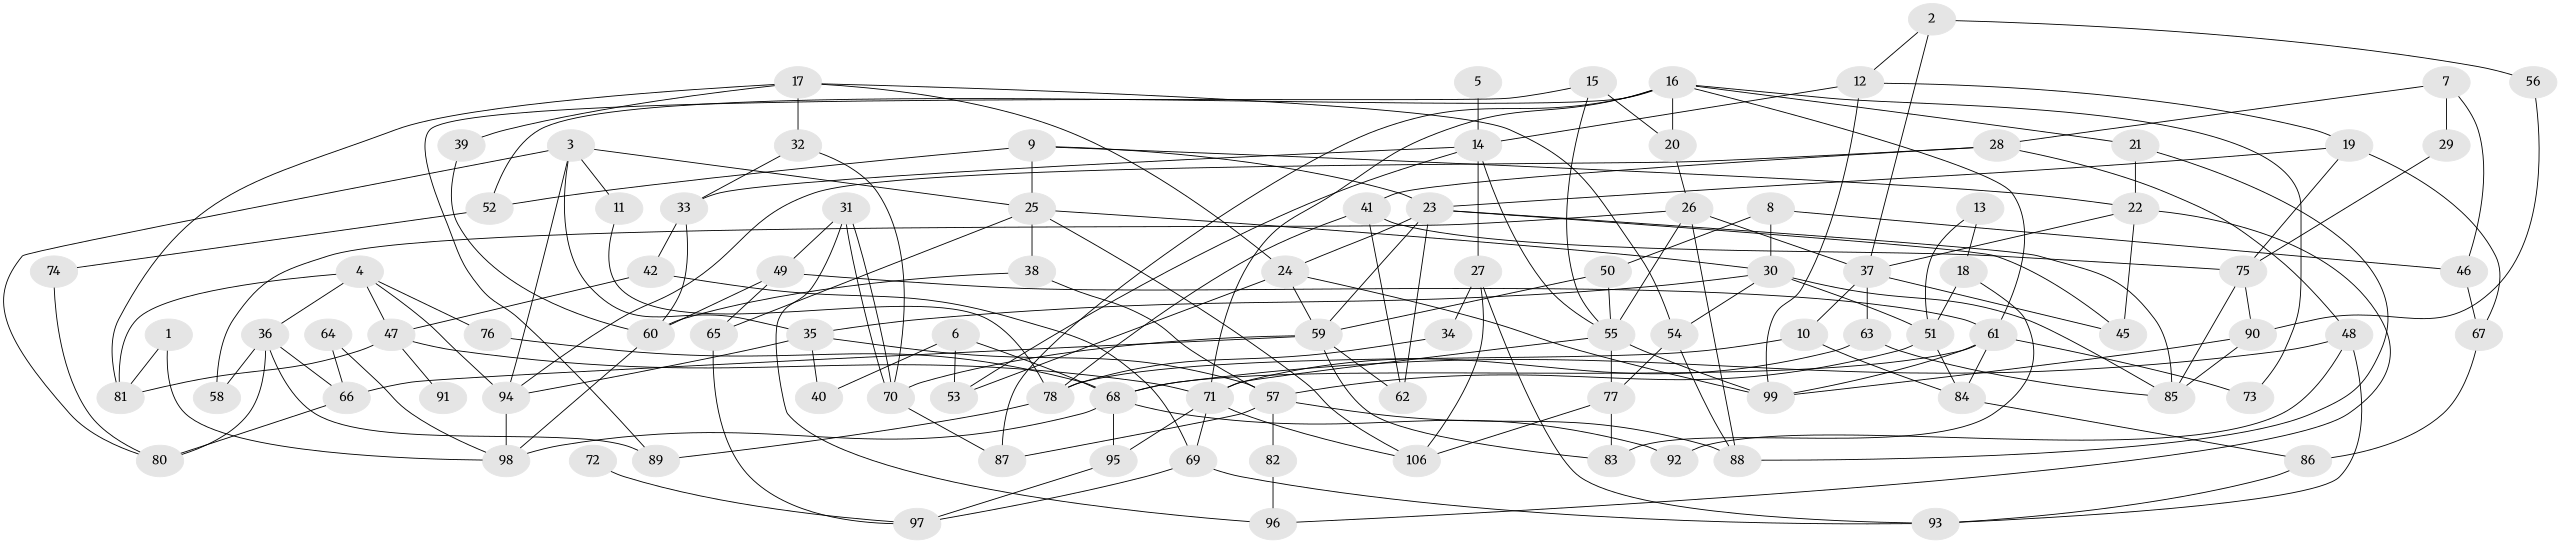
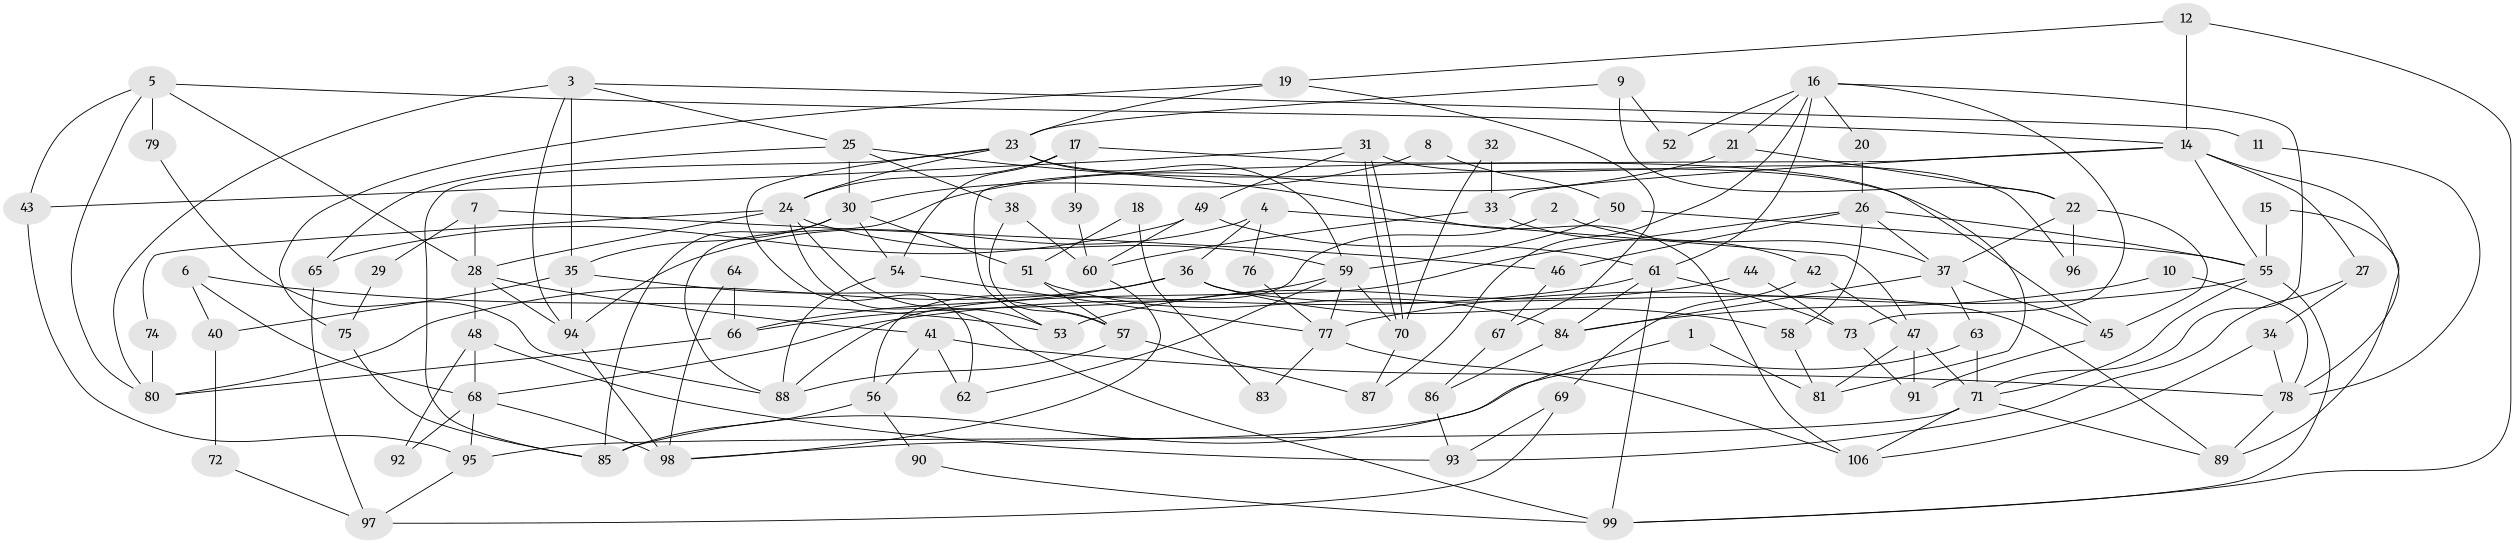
(1896, 51) -> none
(798, 114) -> none
(1633, 114) -> none
none -> (152, 145)
none -> (314, 177)
(1032, 179) -> none
none -> (27, 209)
(1980, 209) -> none
none -> (2382, 234)
none -> (630, 238)
(272, 240) -> (459, 229)
(2117, 240) -> (1723, 236)
none -> (74, 246)
(1780, 251) -> (902, 366)
none -> (1751, 272)
(201, 293) -> (1802, 363)
(2248, 303) -> none
(1832, 307) -> (1753, 303)
(790, 355) -> (1296, 310)
none -> (2008, 361)
(2212, 366) -> (737, 425)
none -> (1885, 369)
(1467, 384) -> (2083, 419)
none -> (216, 398)
(1202, 430) -> (2099, 429)
(1446, 437) -> (1336, 303)
(1273, 461) -> none
